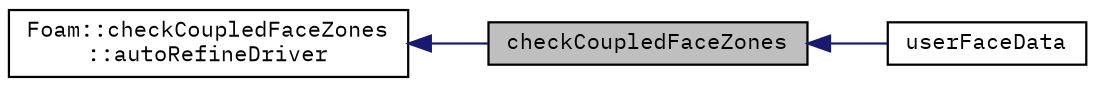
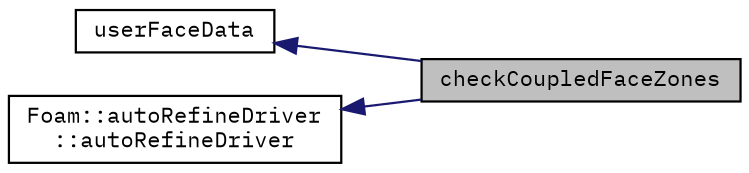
(209, 43) -> (175, 129)
(859, 43) -> (359, 53)
